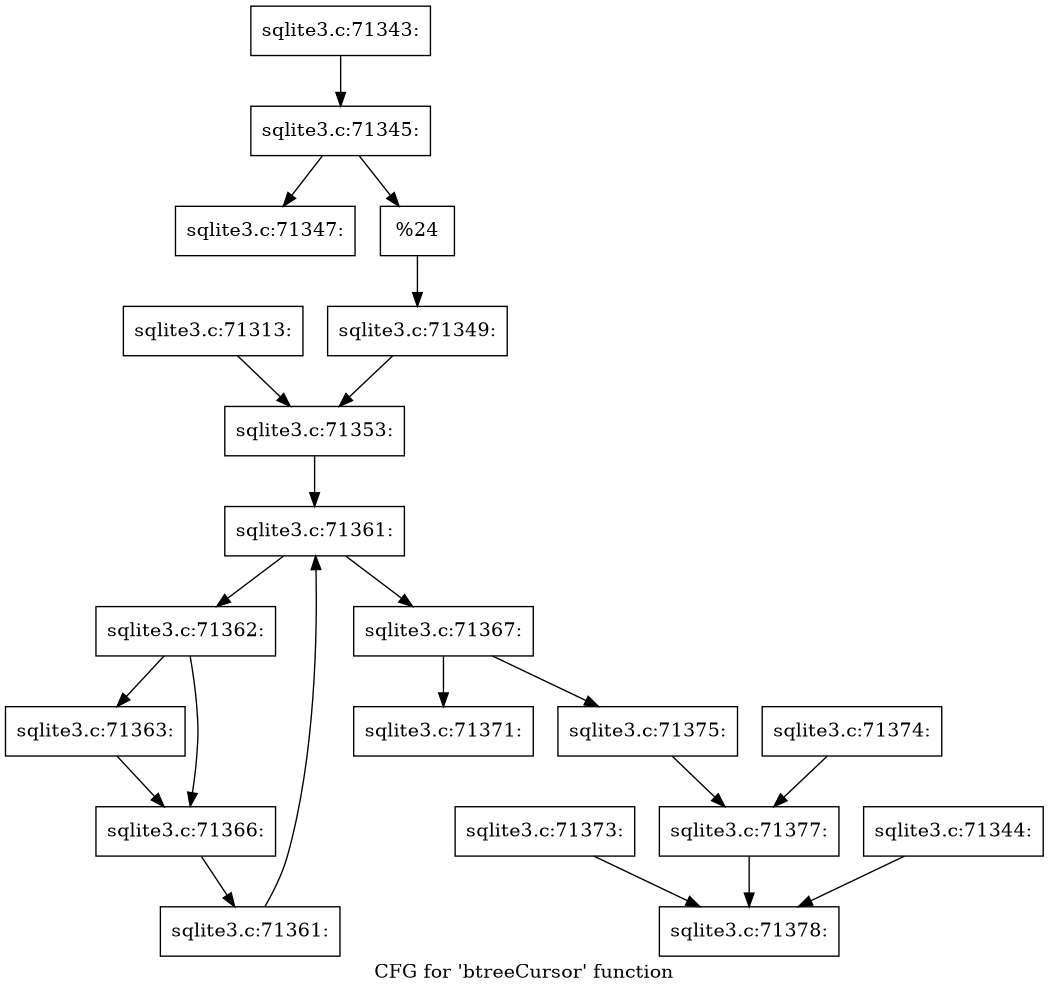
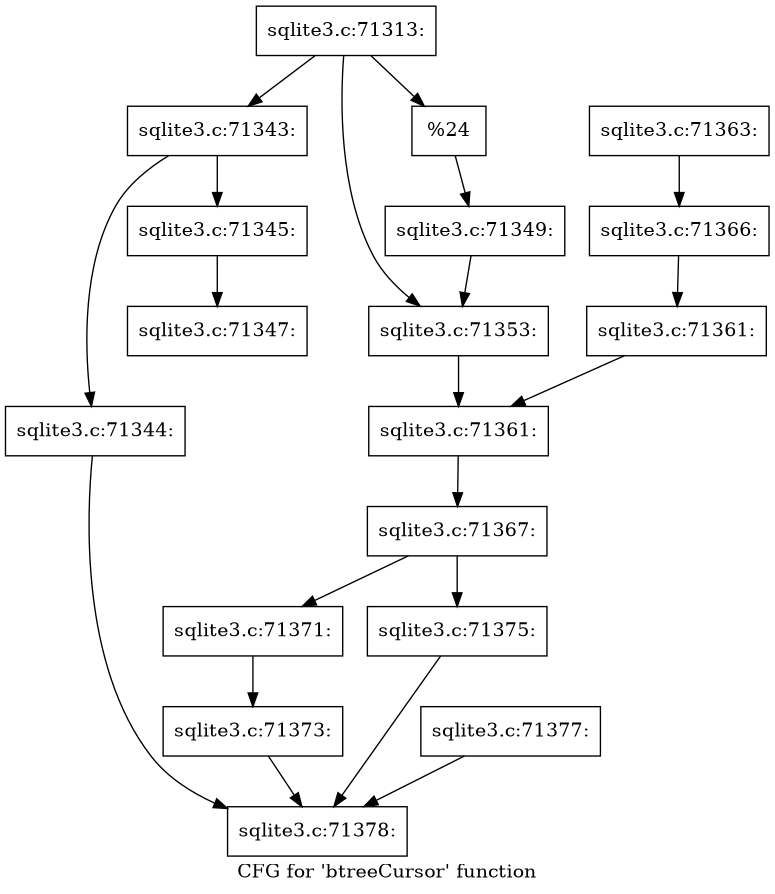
none -> (287, 77)
(375, 176) -> (392, 76)
none -> (95, 261)
(186, 631) -> none
none -> (253, 675)
(852, 731) -> none
(693, 777) -> (391, 726)
